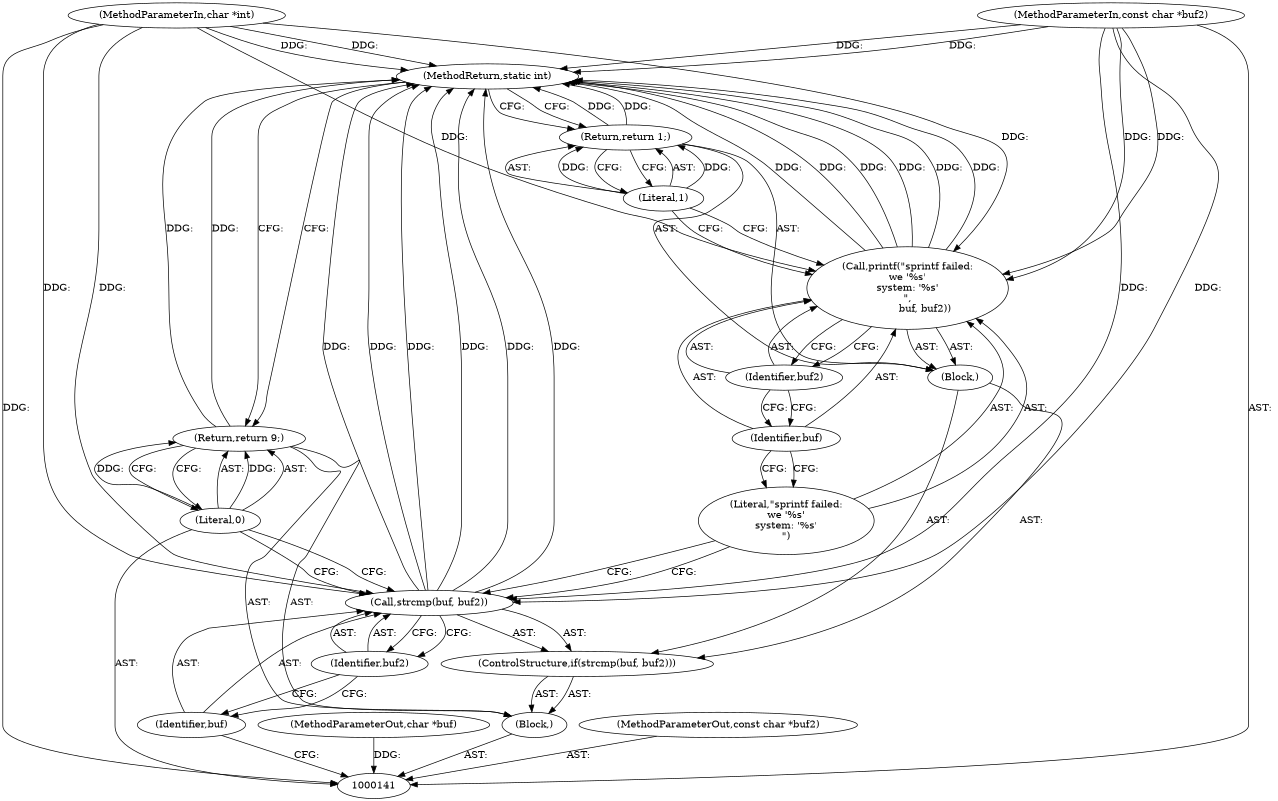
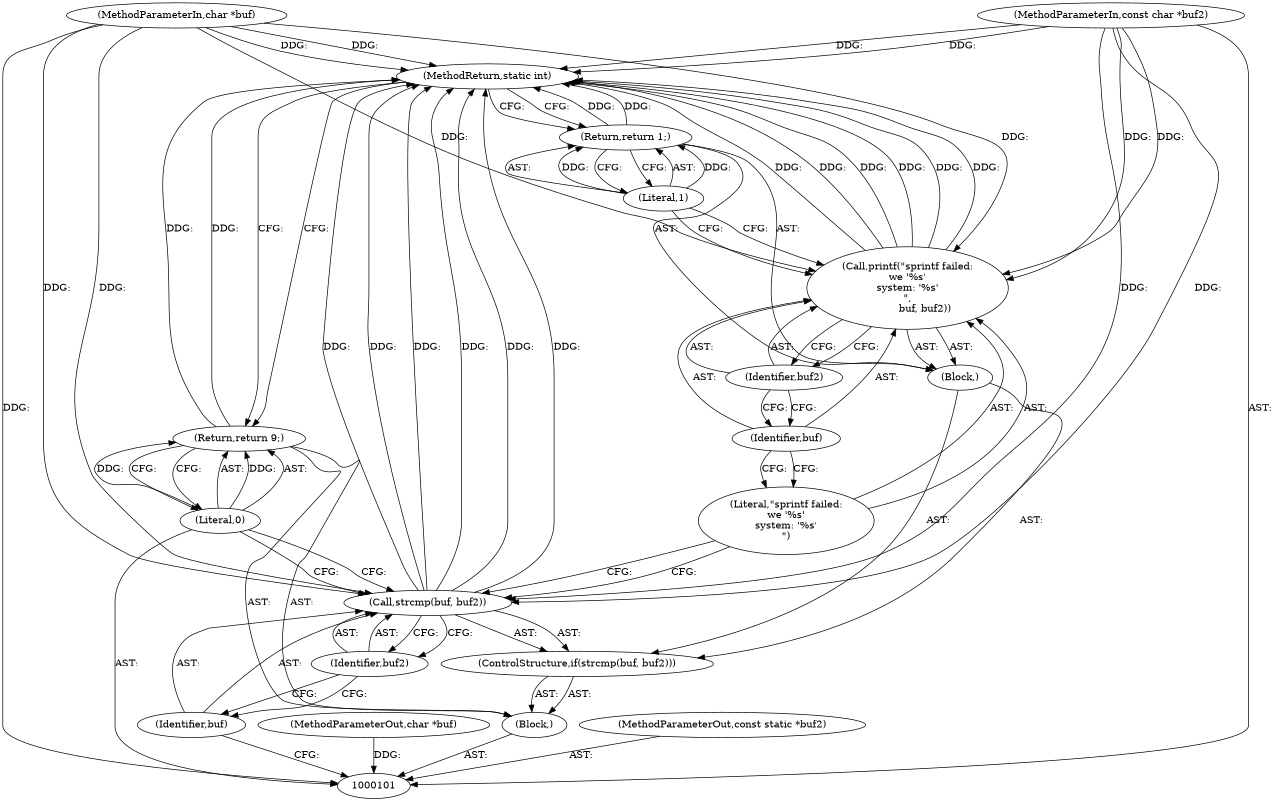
(177, 15) -> (177, 15)
(718, 725) -> (722, 725)
(374, 786) -> (374, 786)
